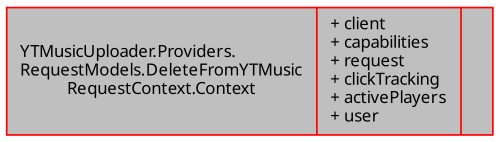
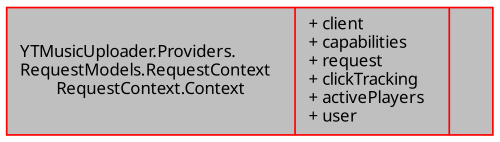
(162, 70) -> (146, 70)
